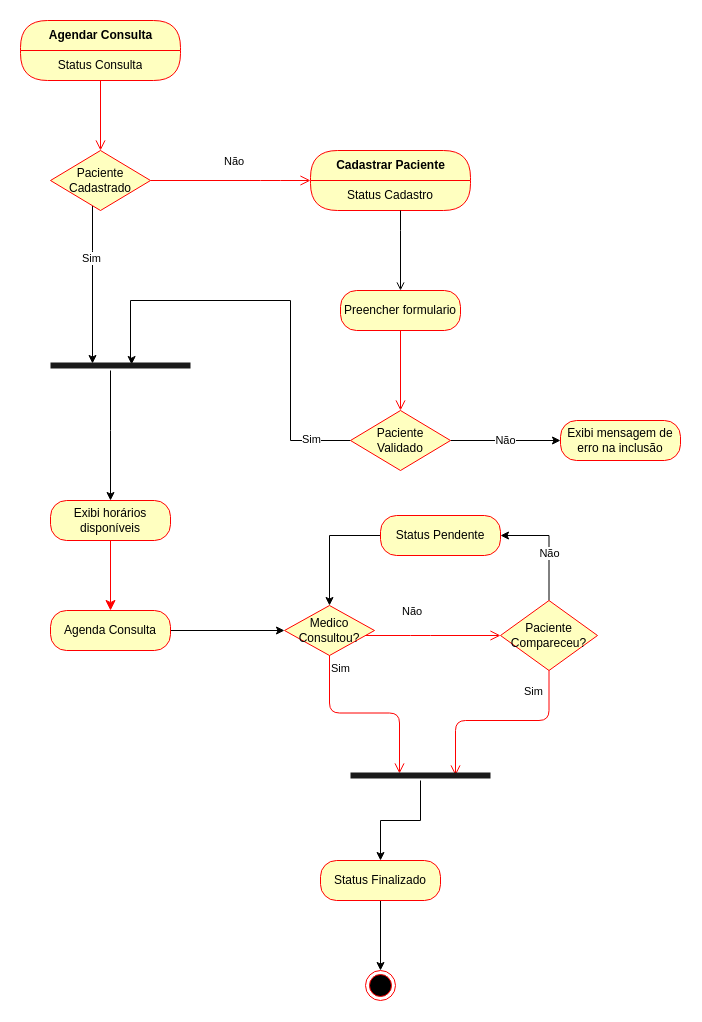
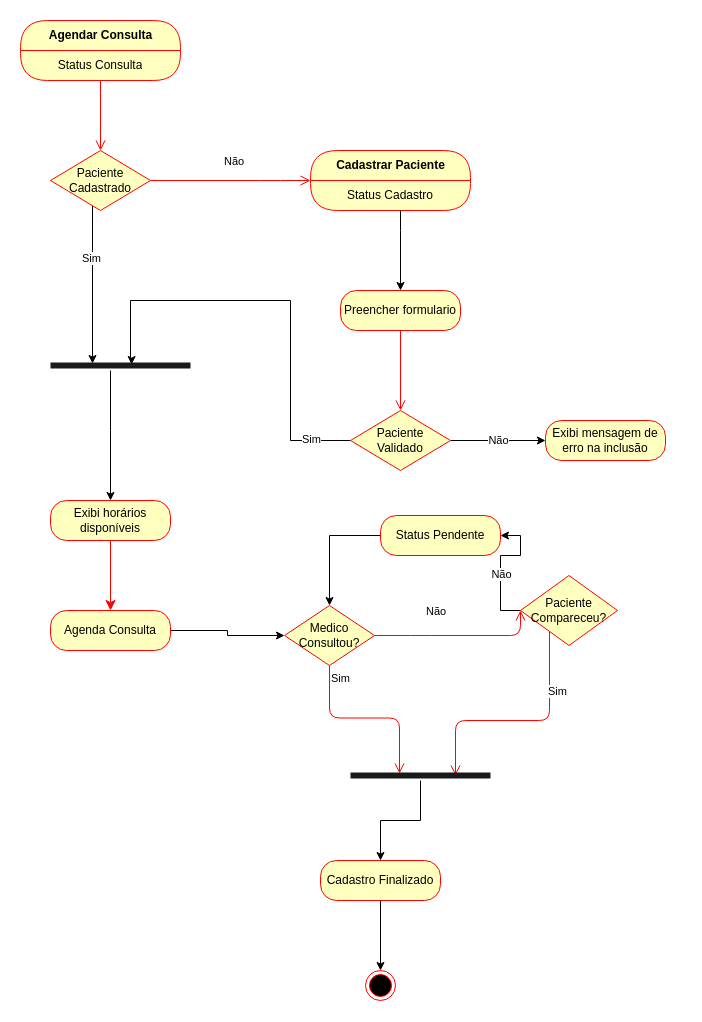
(401, 284) -> (401, 282)
(621, 441) -> (606, 441)
(330, 631) -> (330, 636)
(549, 636) -> (569, 611)
(381, 881) -> (381, 881)
